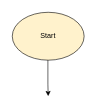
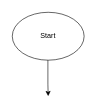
(48, 36) -> (48, 36)
